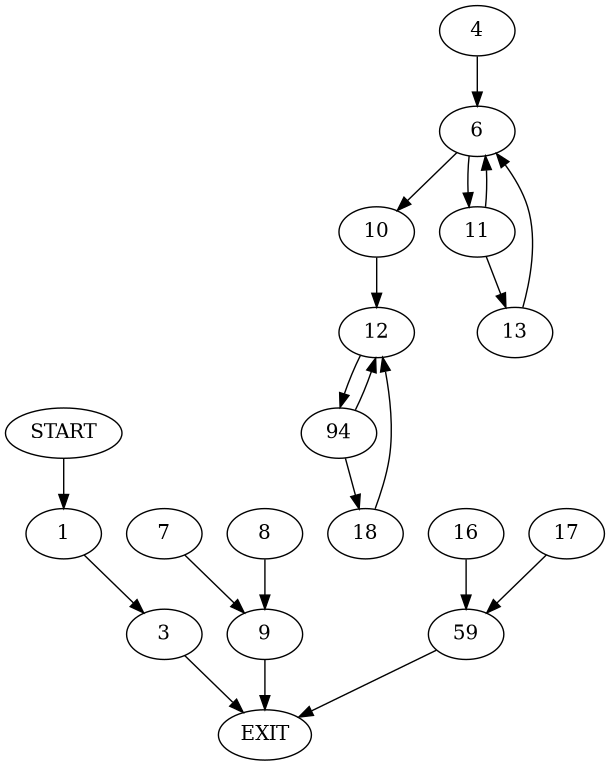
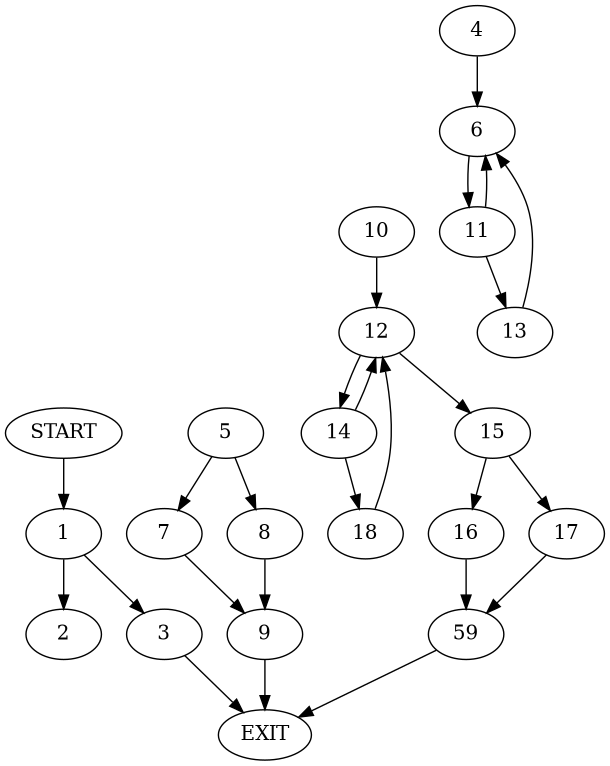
(432, 177) -> none
none -> (226, 433)
(339, 433) -> (339, 433)
none -> (493, 433)
none -> (64, 634)
